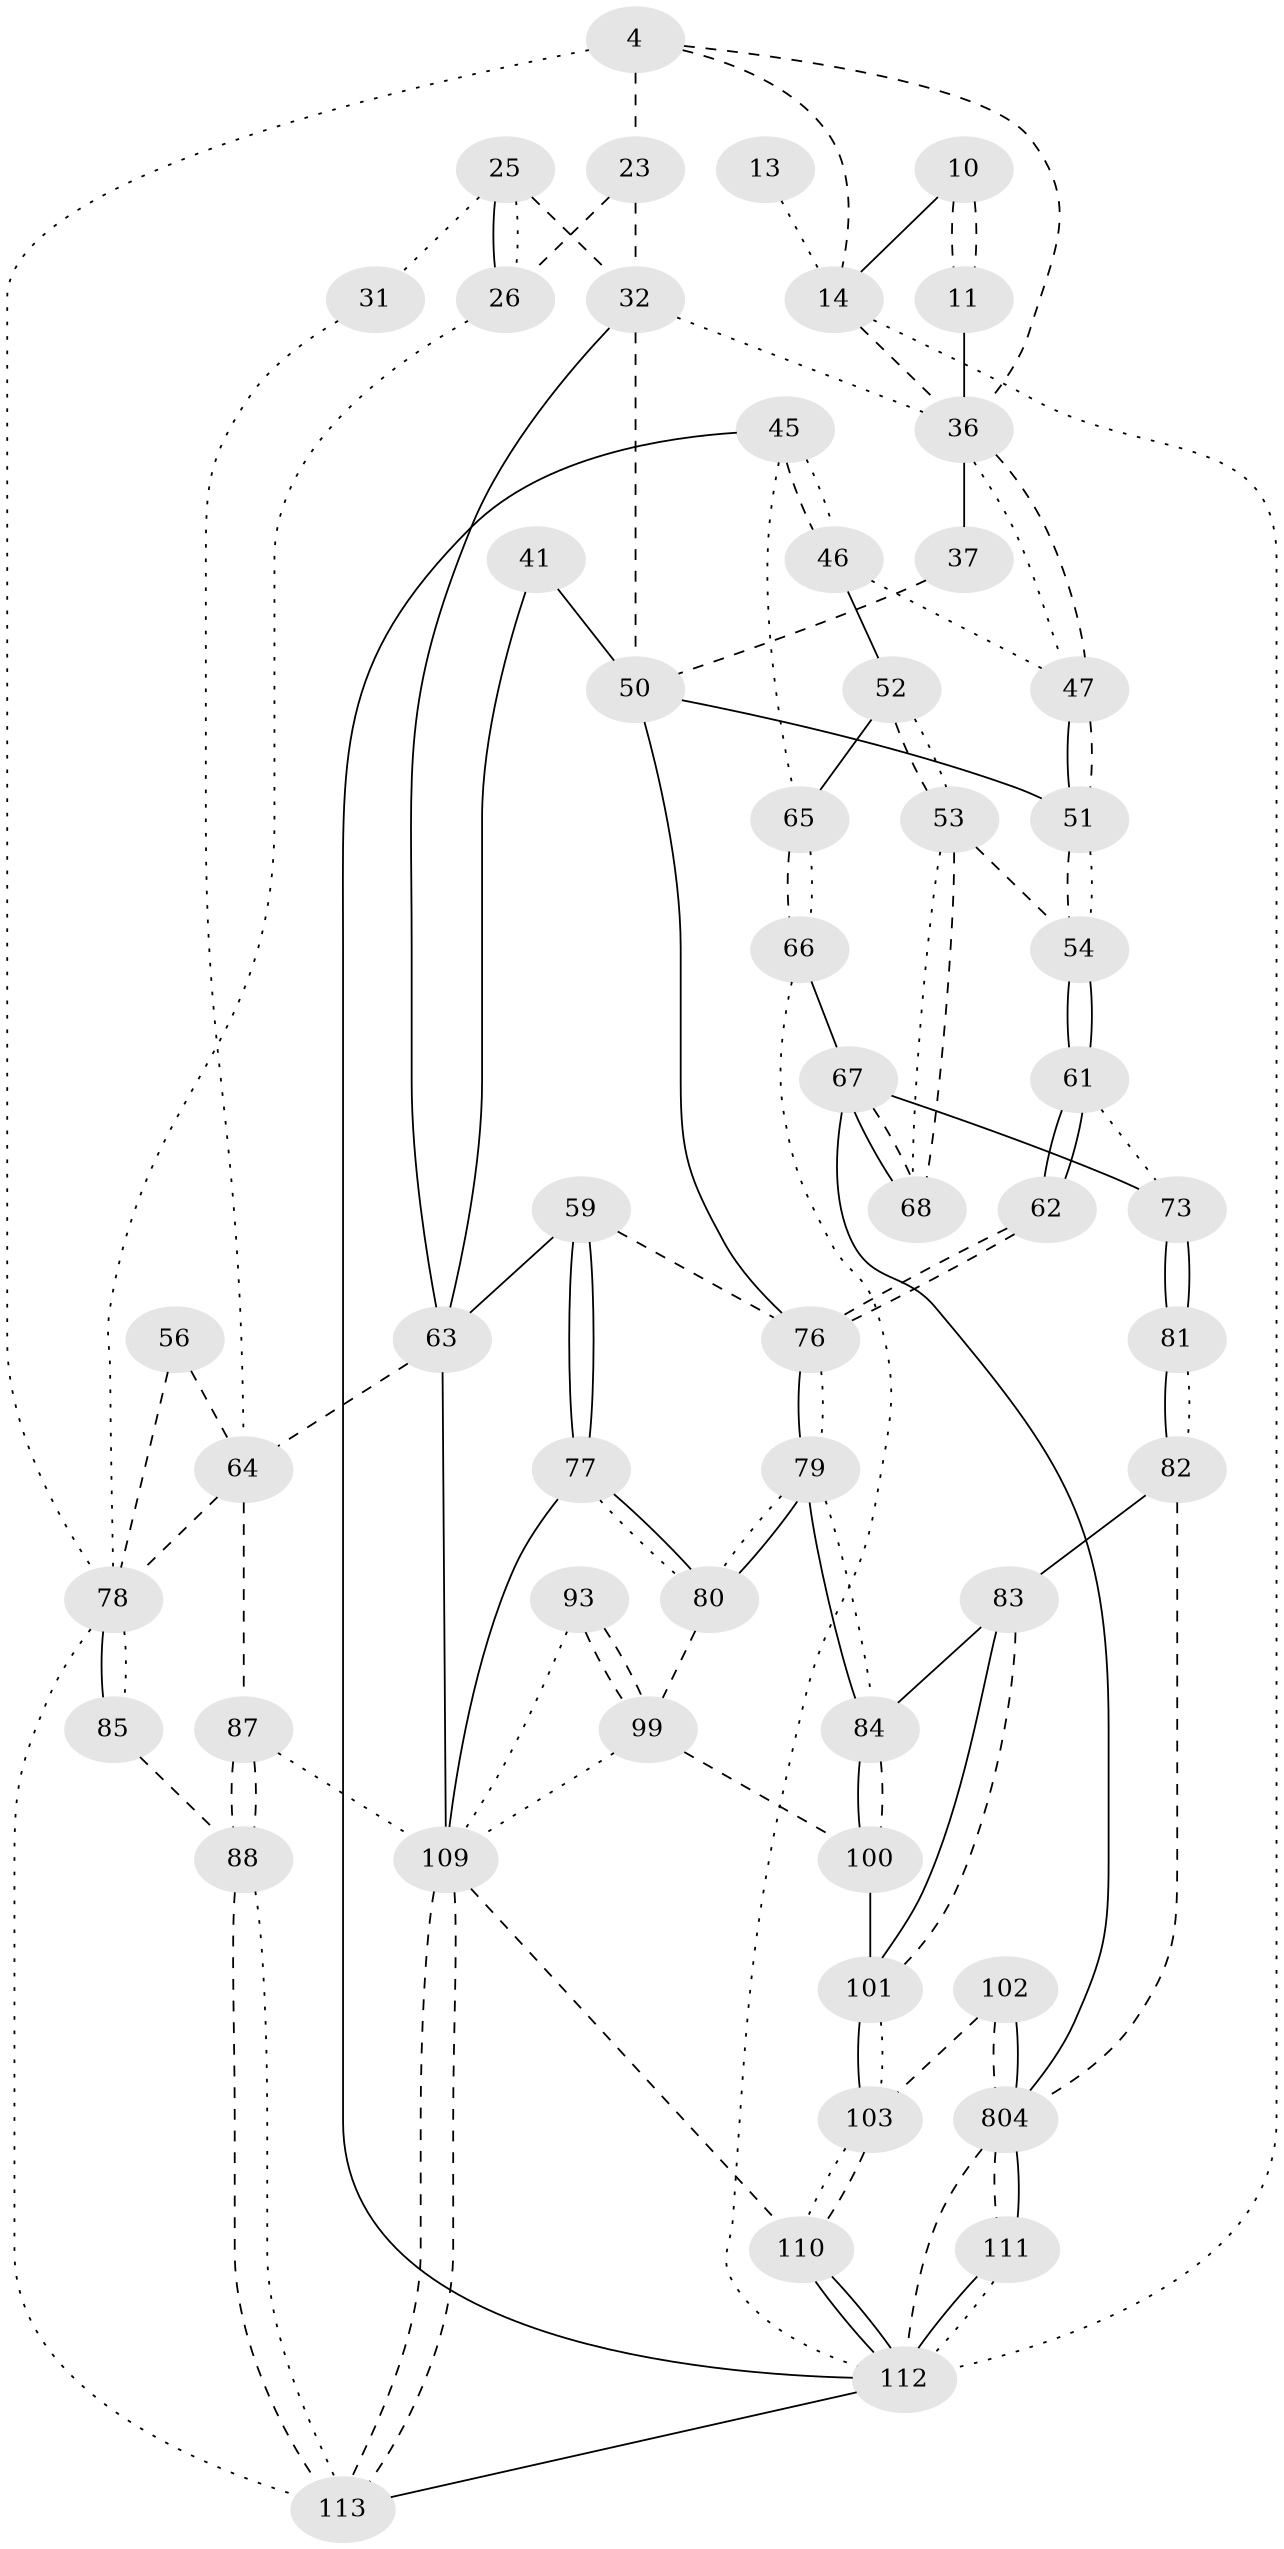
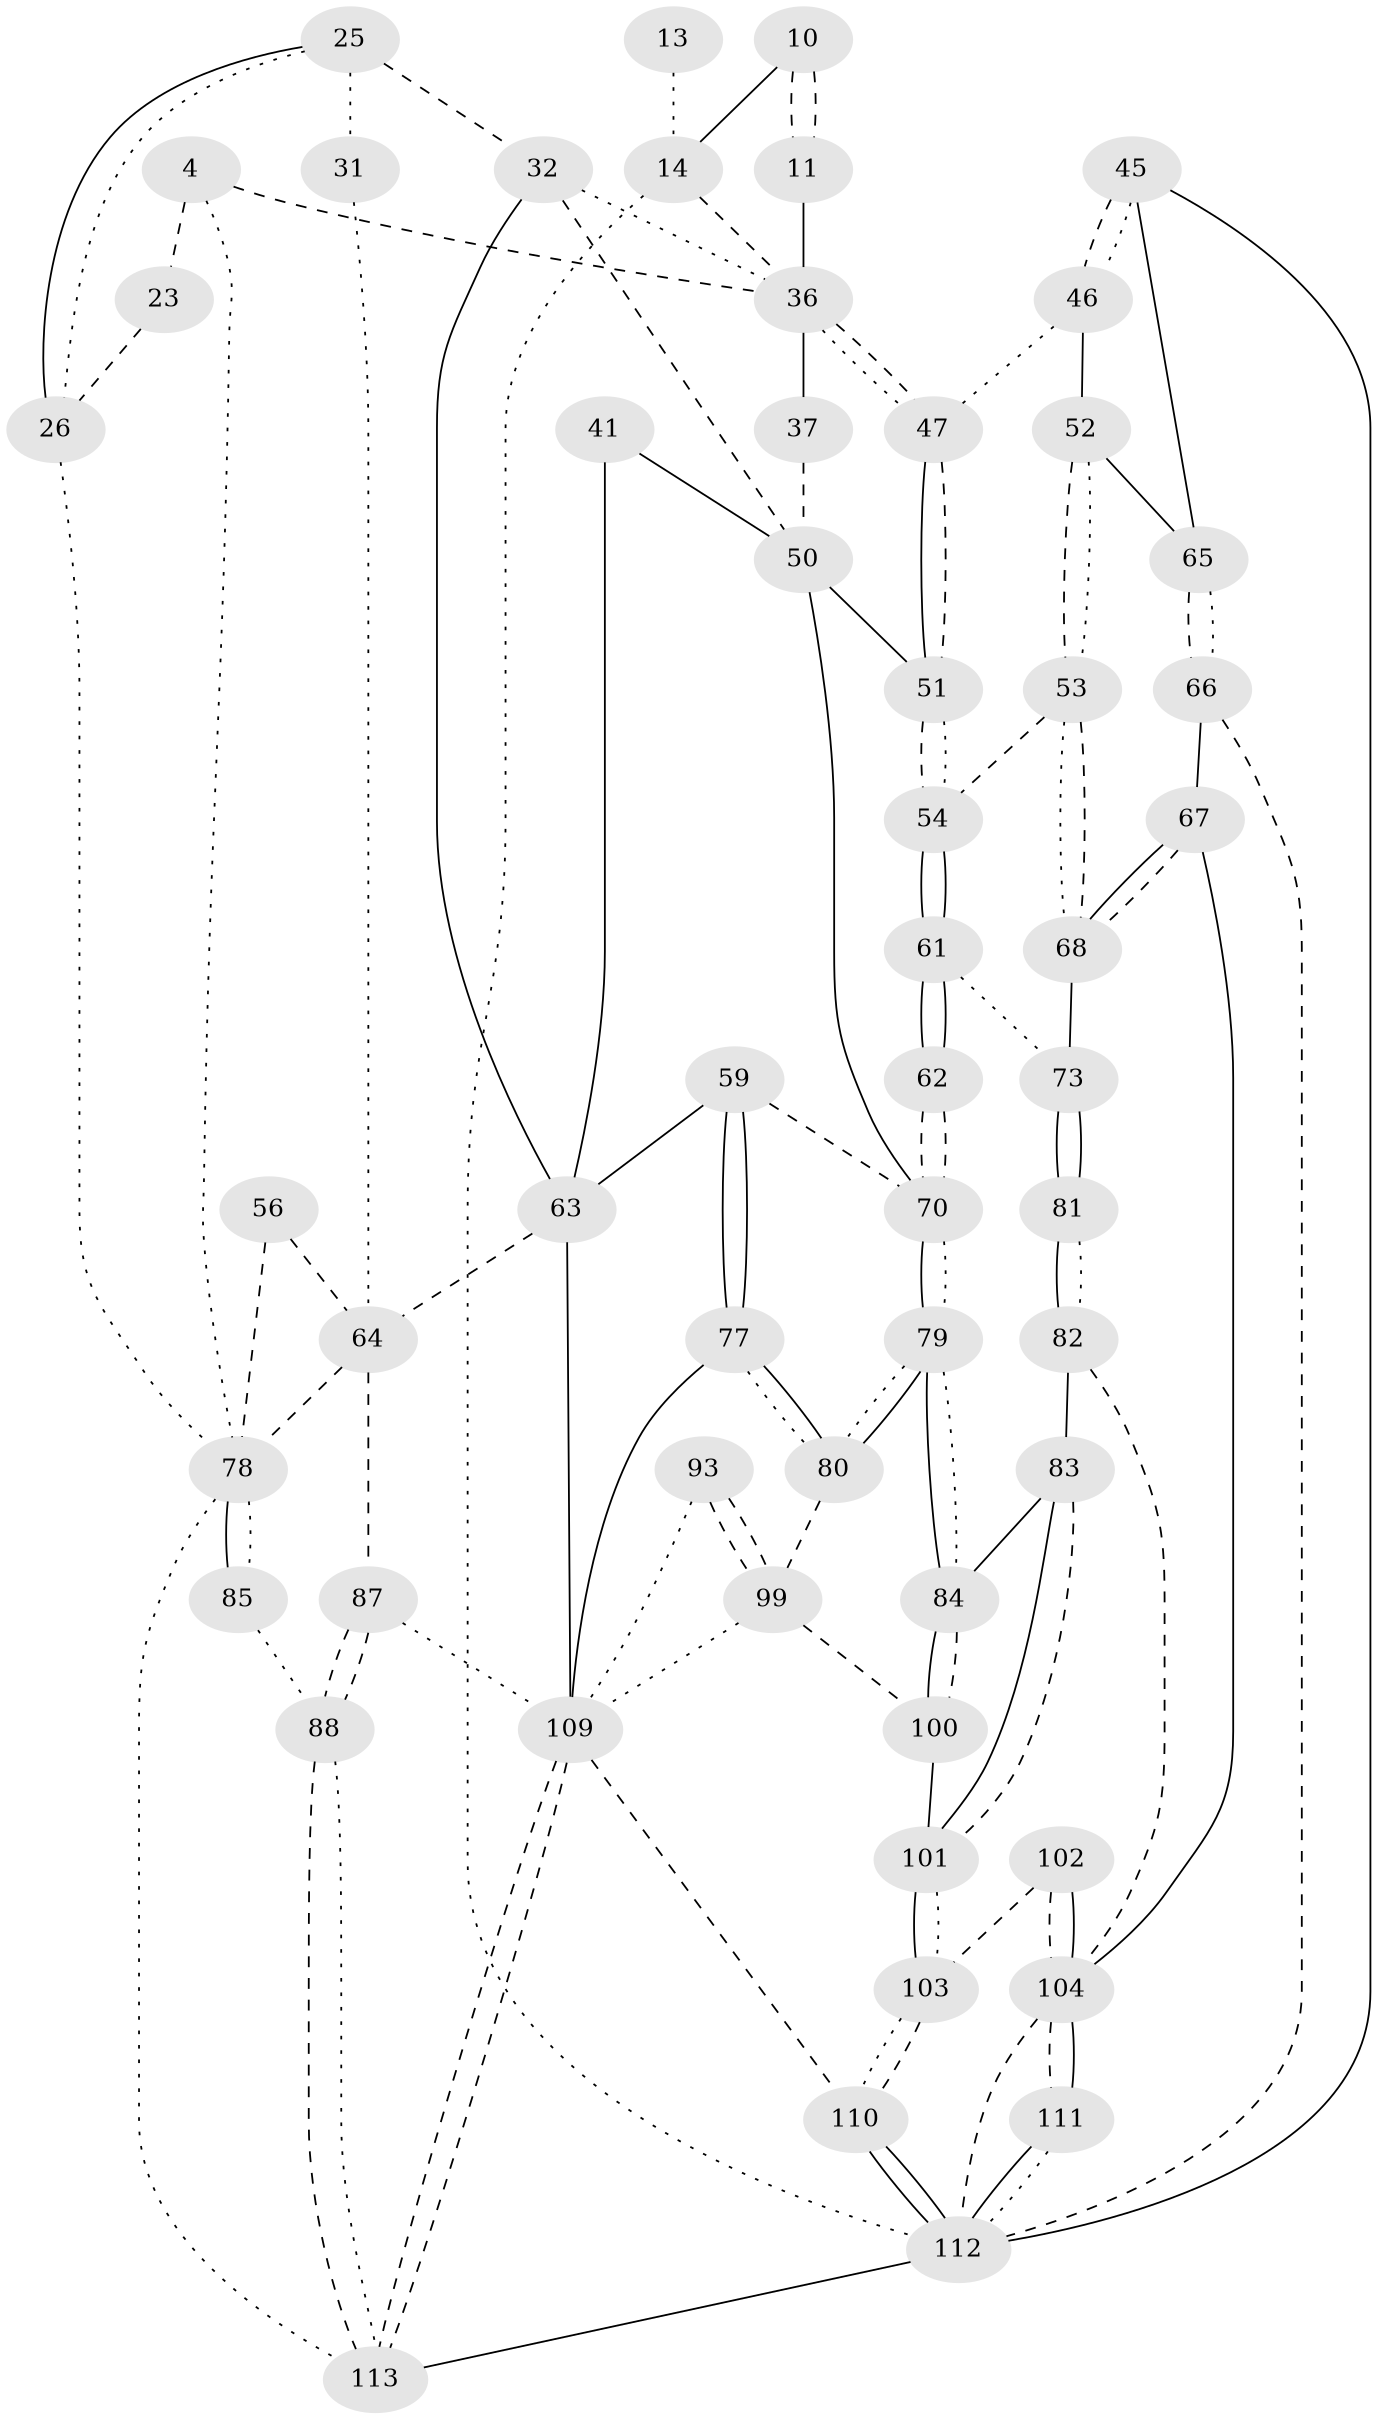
(818, 121) -> none
(636, 235) -> none
(769, 625) -> (1166, 365)
(1016, 1140) -> (1071, 1015)
(811, 1340) -> (933, 1210)
(807, 1692) -> (1302, 1552)
(179, 1795) -> (282, 1665)
(1006, 2120) -> (1062, 1990)
